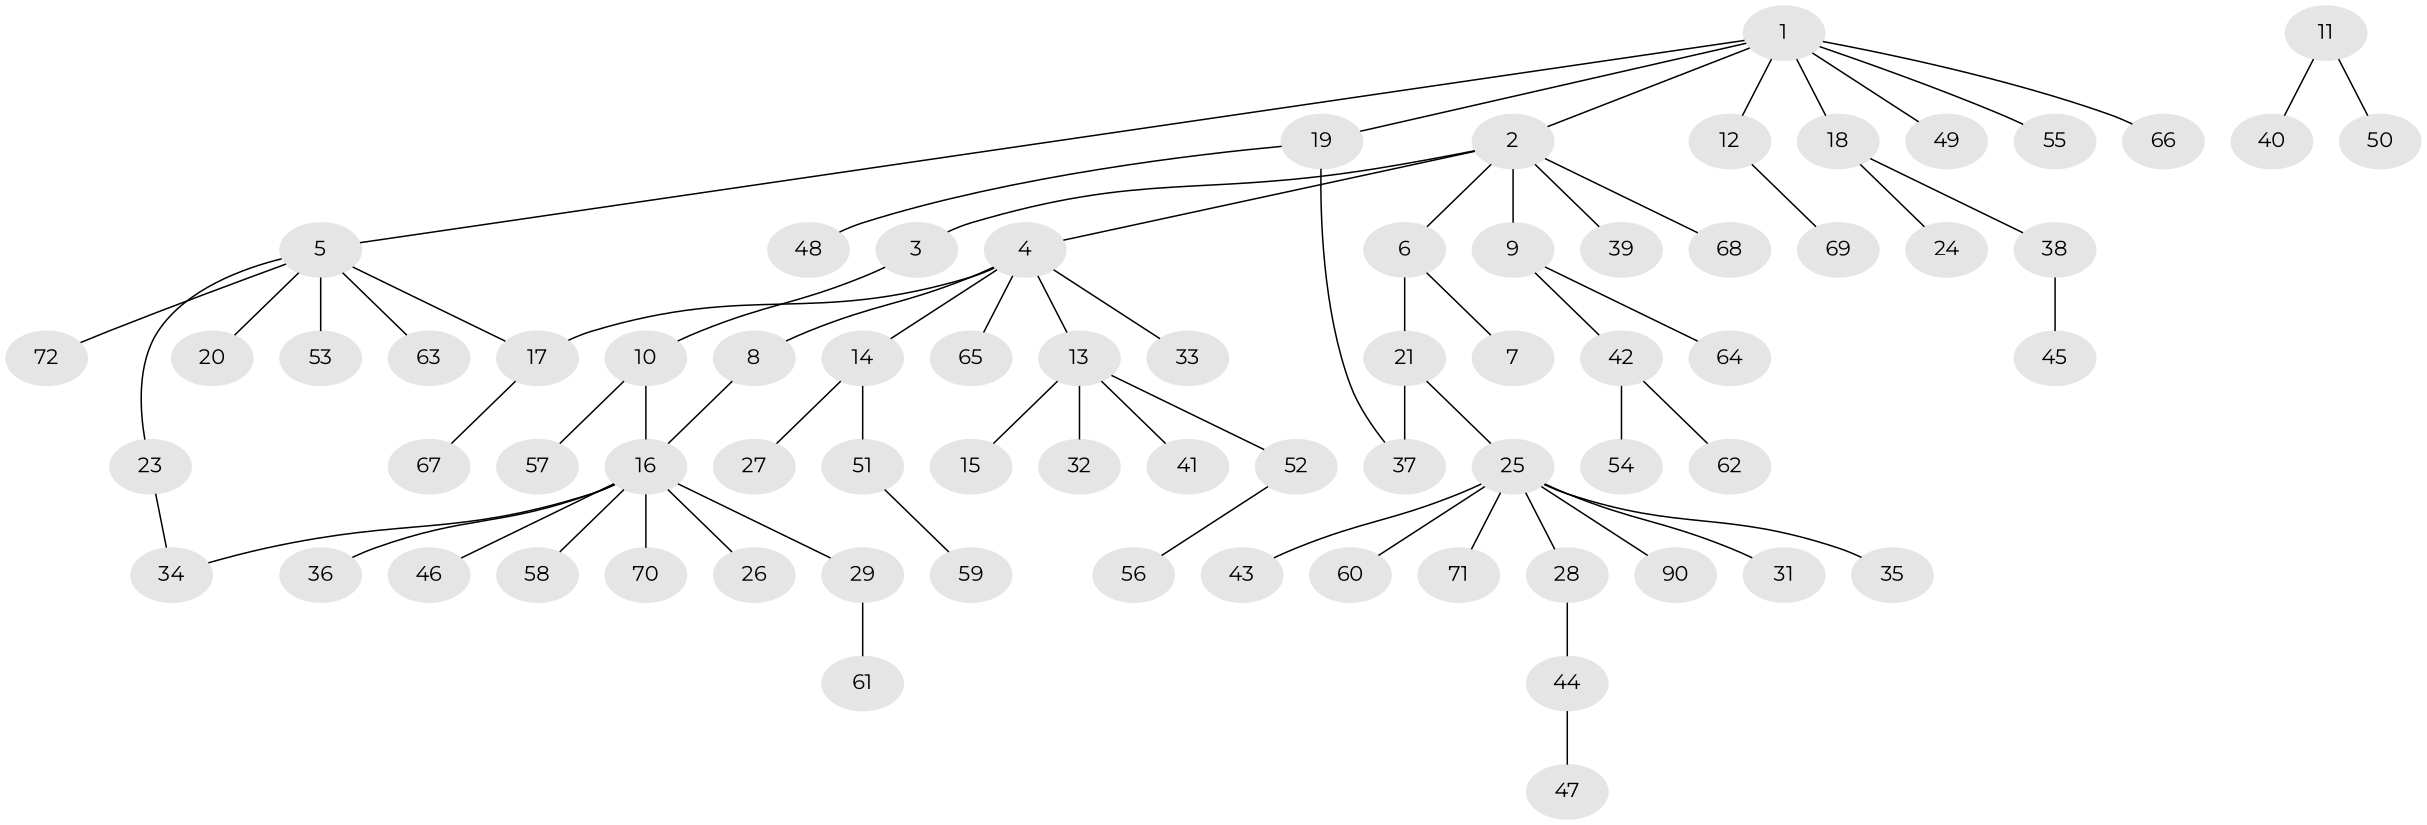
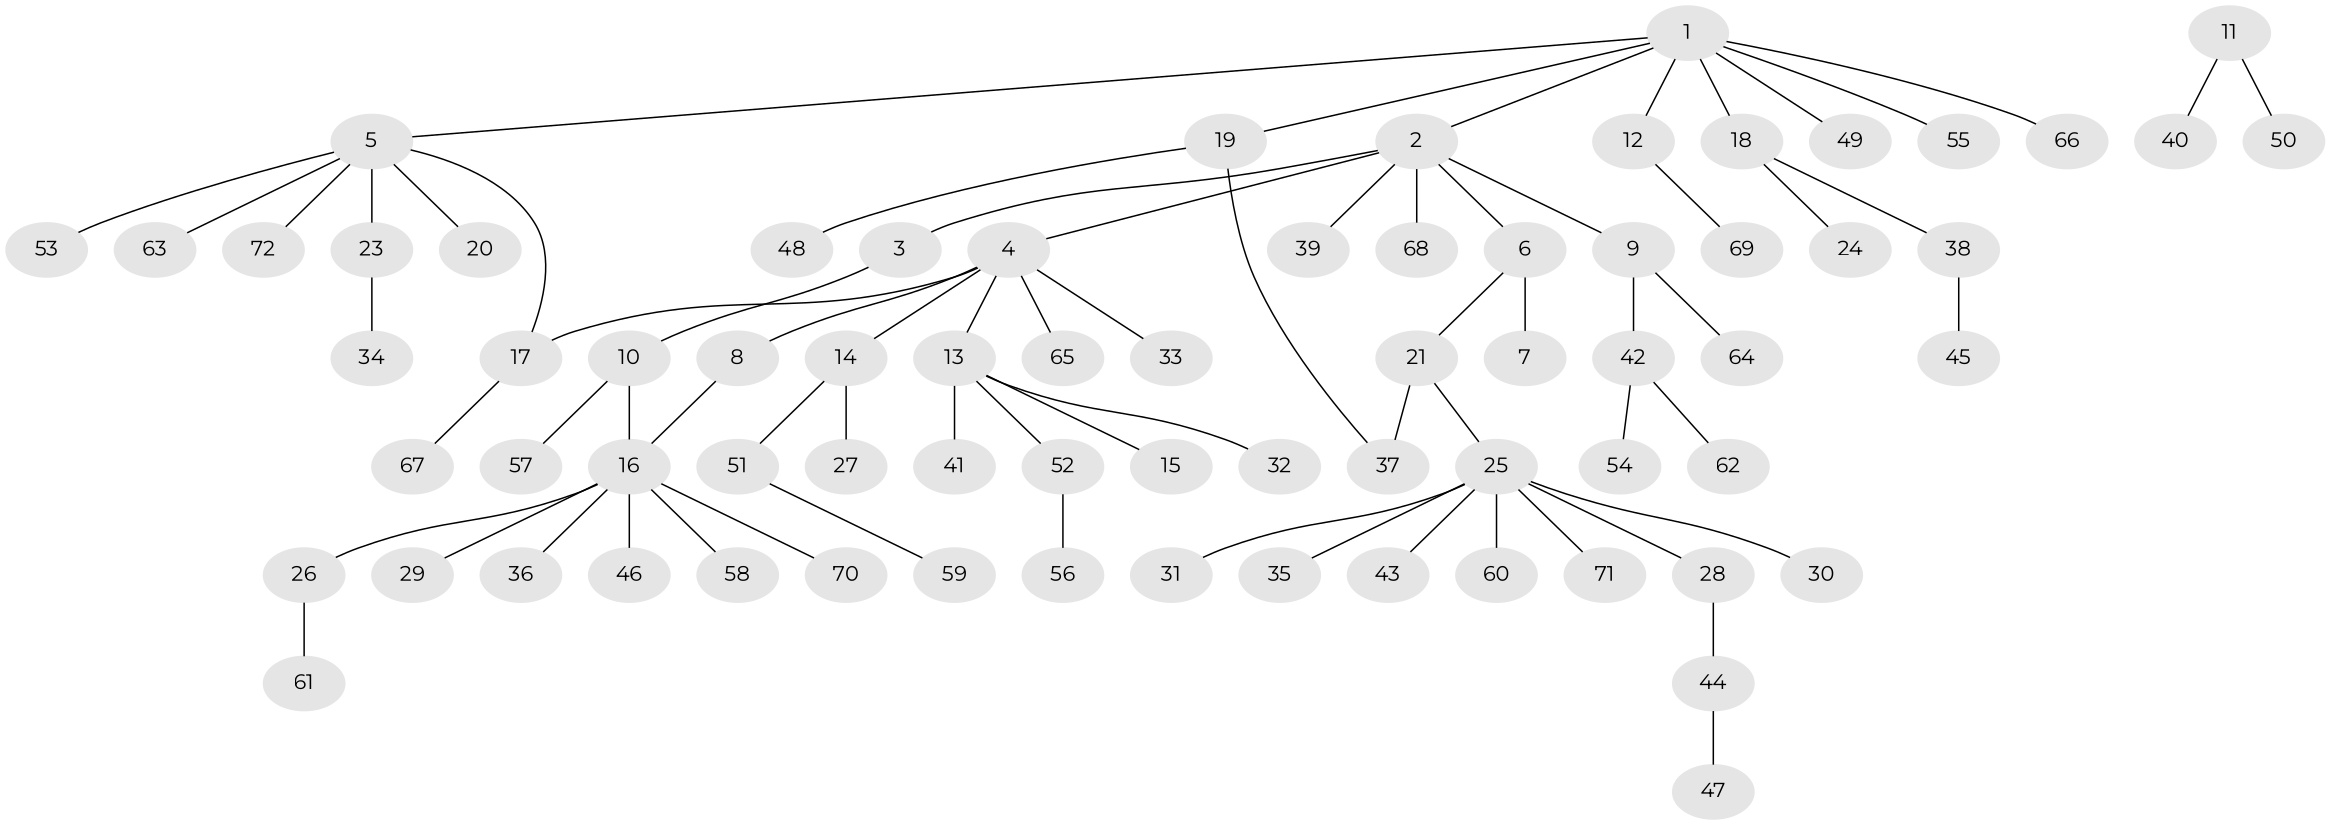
(402, 528) -> none
(1676, 575) -> (1822, 575)
(863, 629) -> (304, 629)
